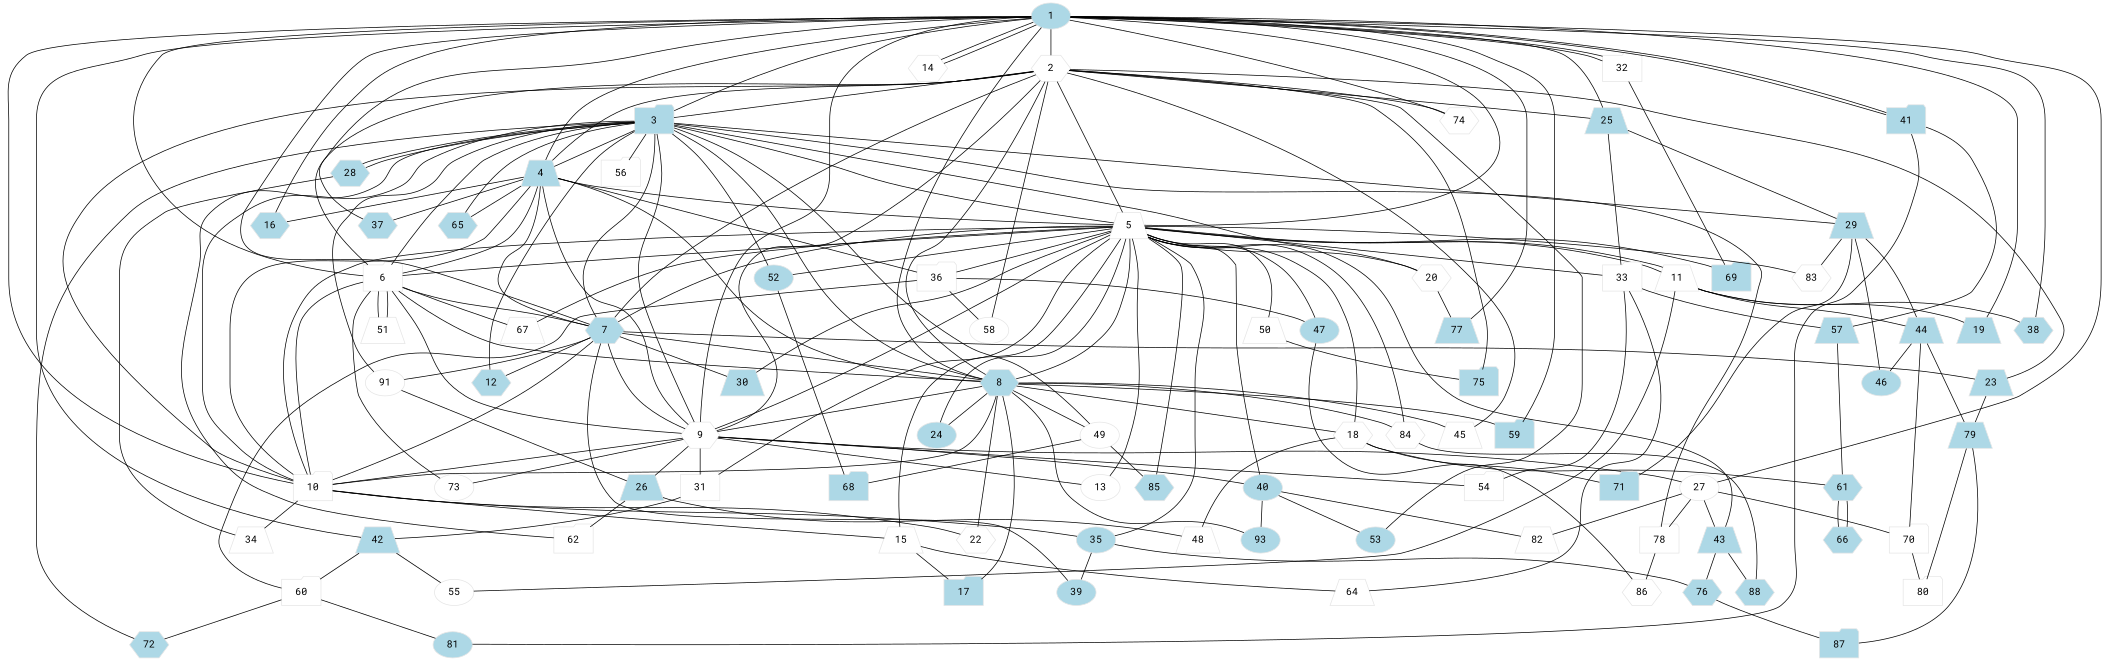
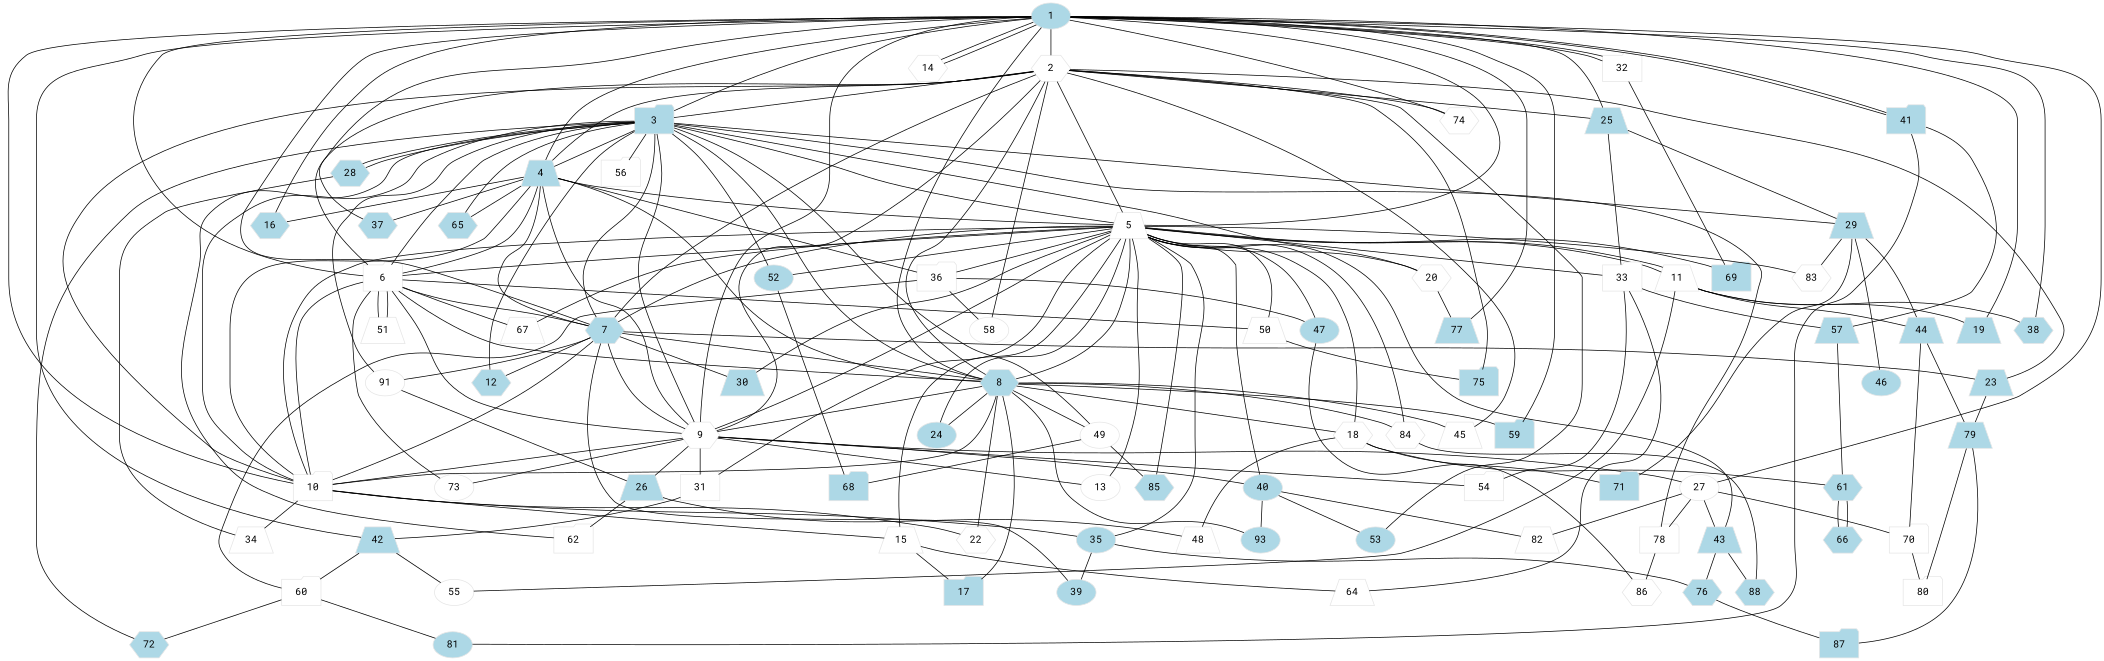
none -> (825, 304)
(1901, 357) -> none
